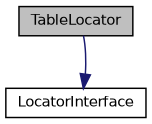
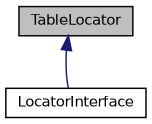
(86, 55) -> (66, 70)
